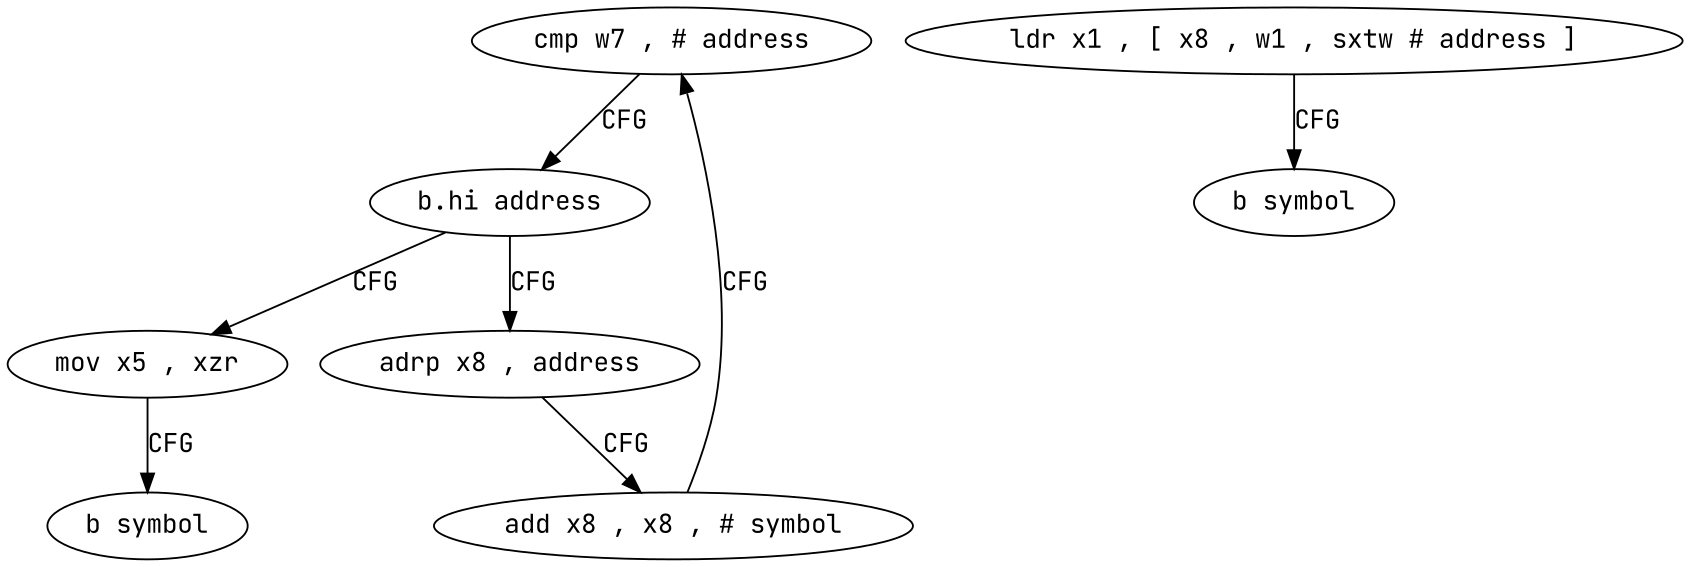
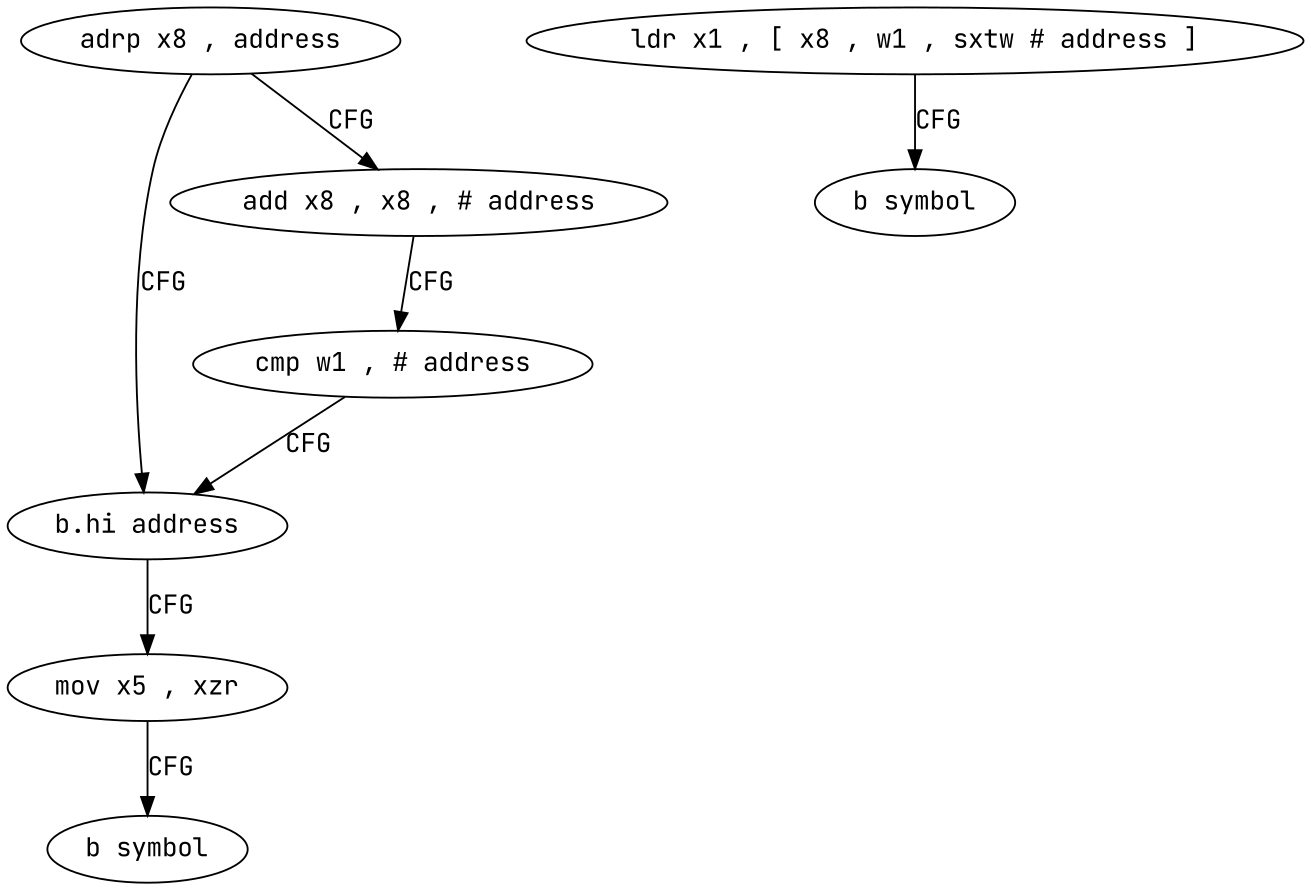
(672, 41) -> (393, 364)
(510, 274) -> (139, 269)
(673, 526) -> (419, 203)
